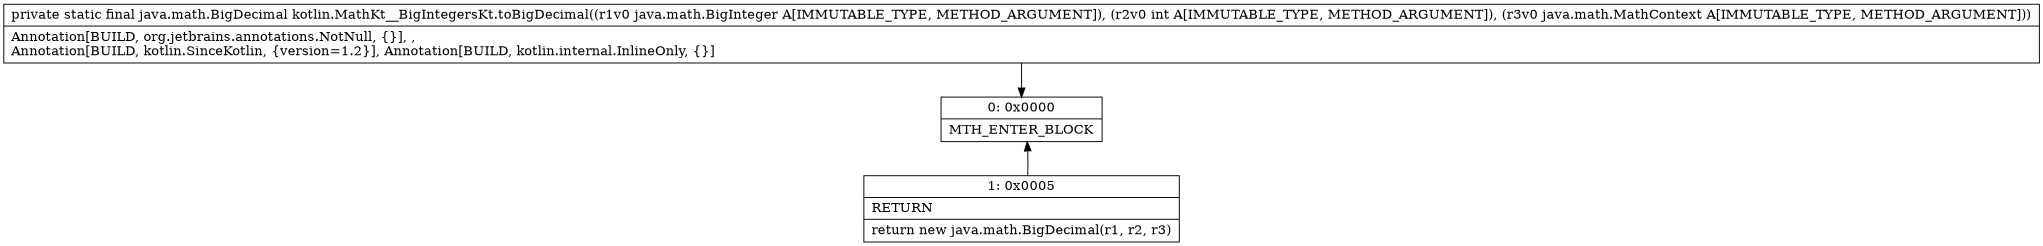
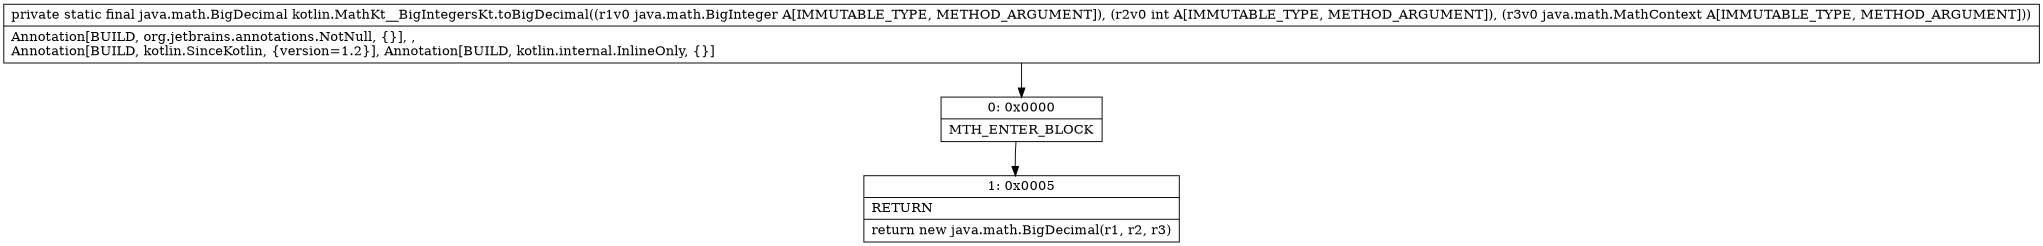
(1028, 164) -> (1015, 154)
